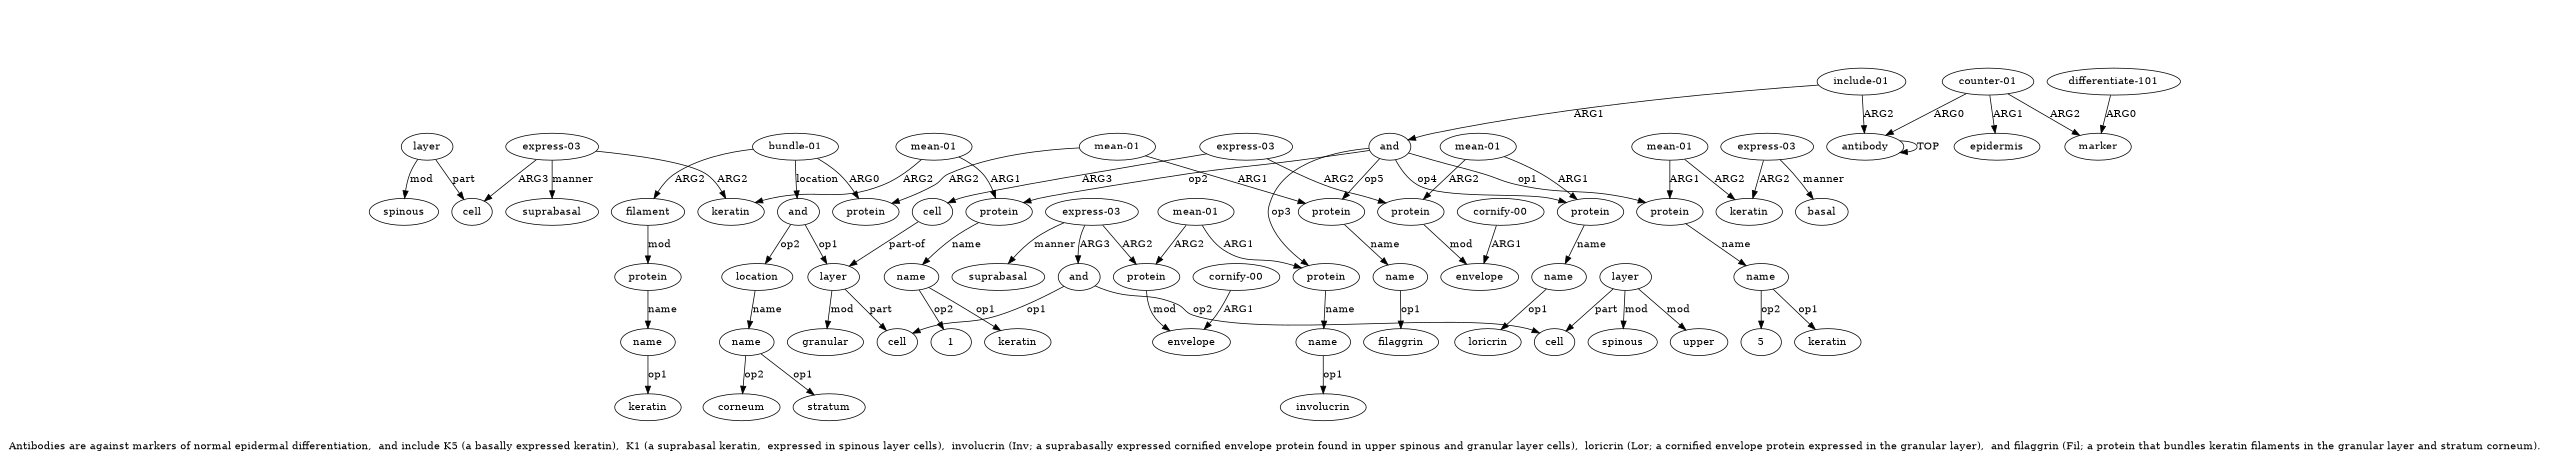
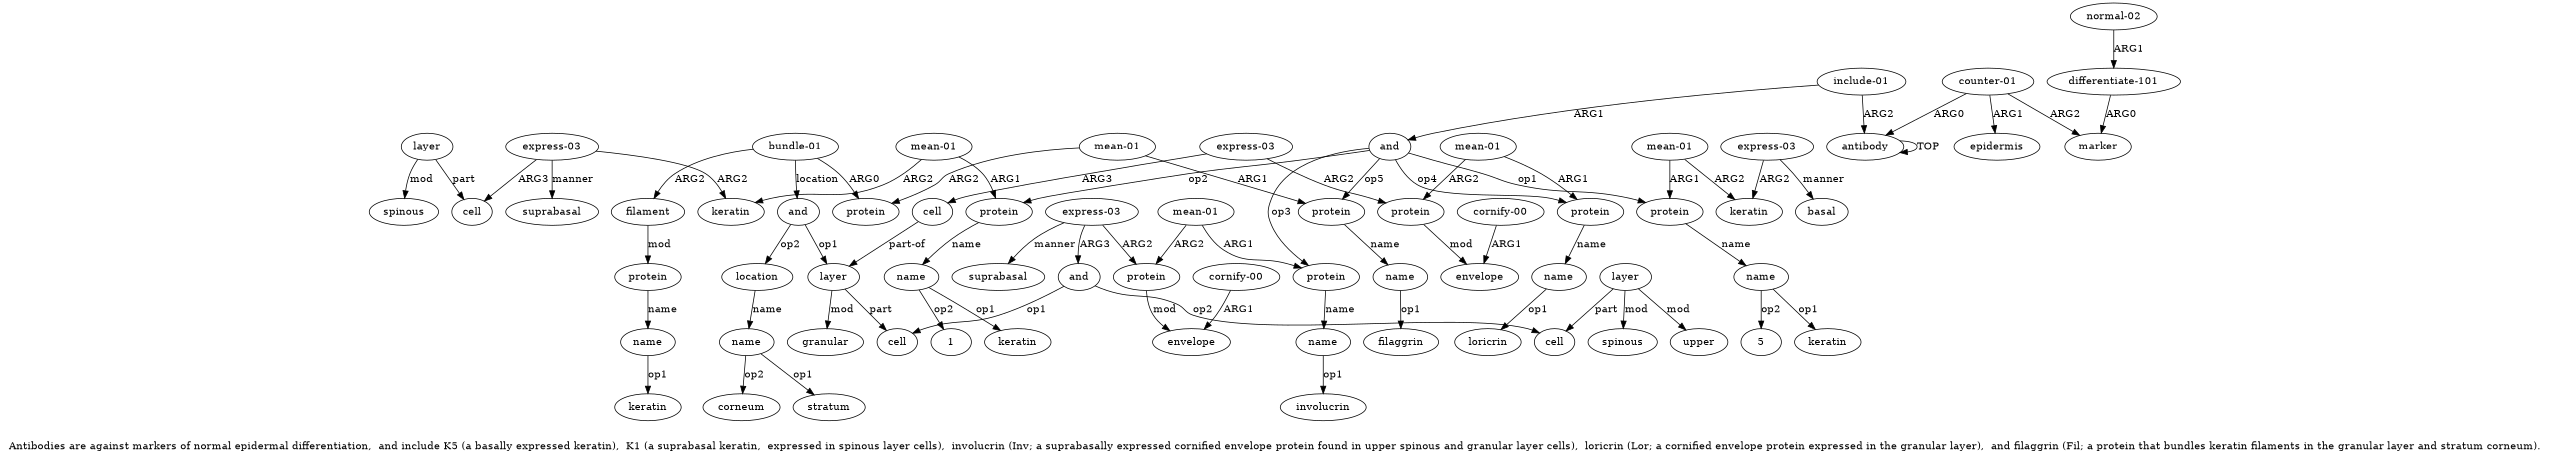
none -> (2114, 16)
